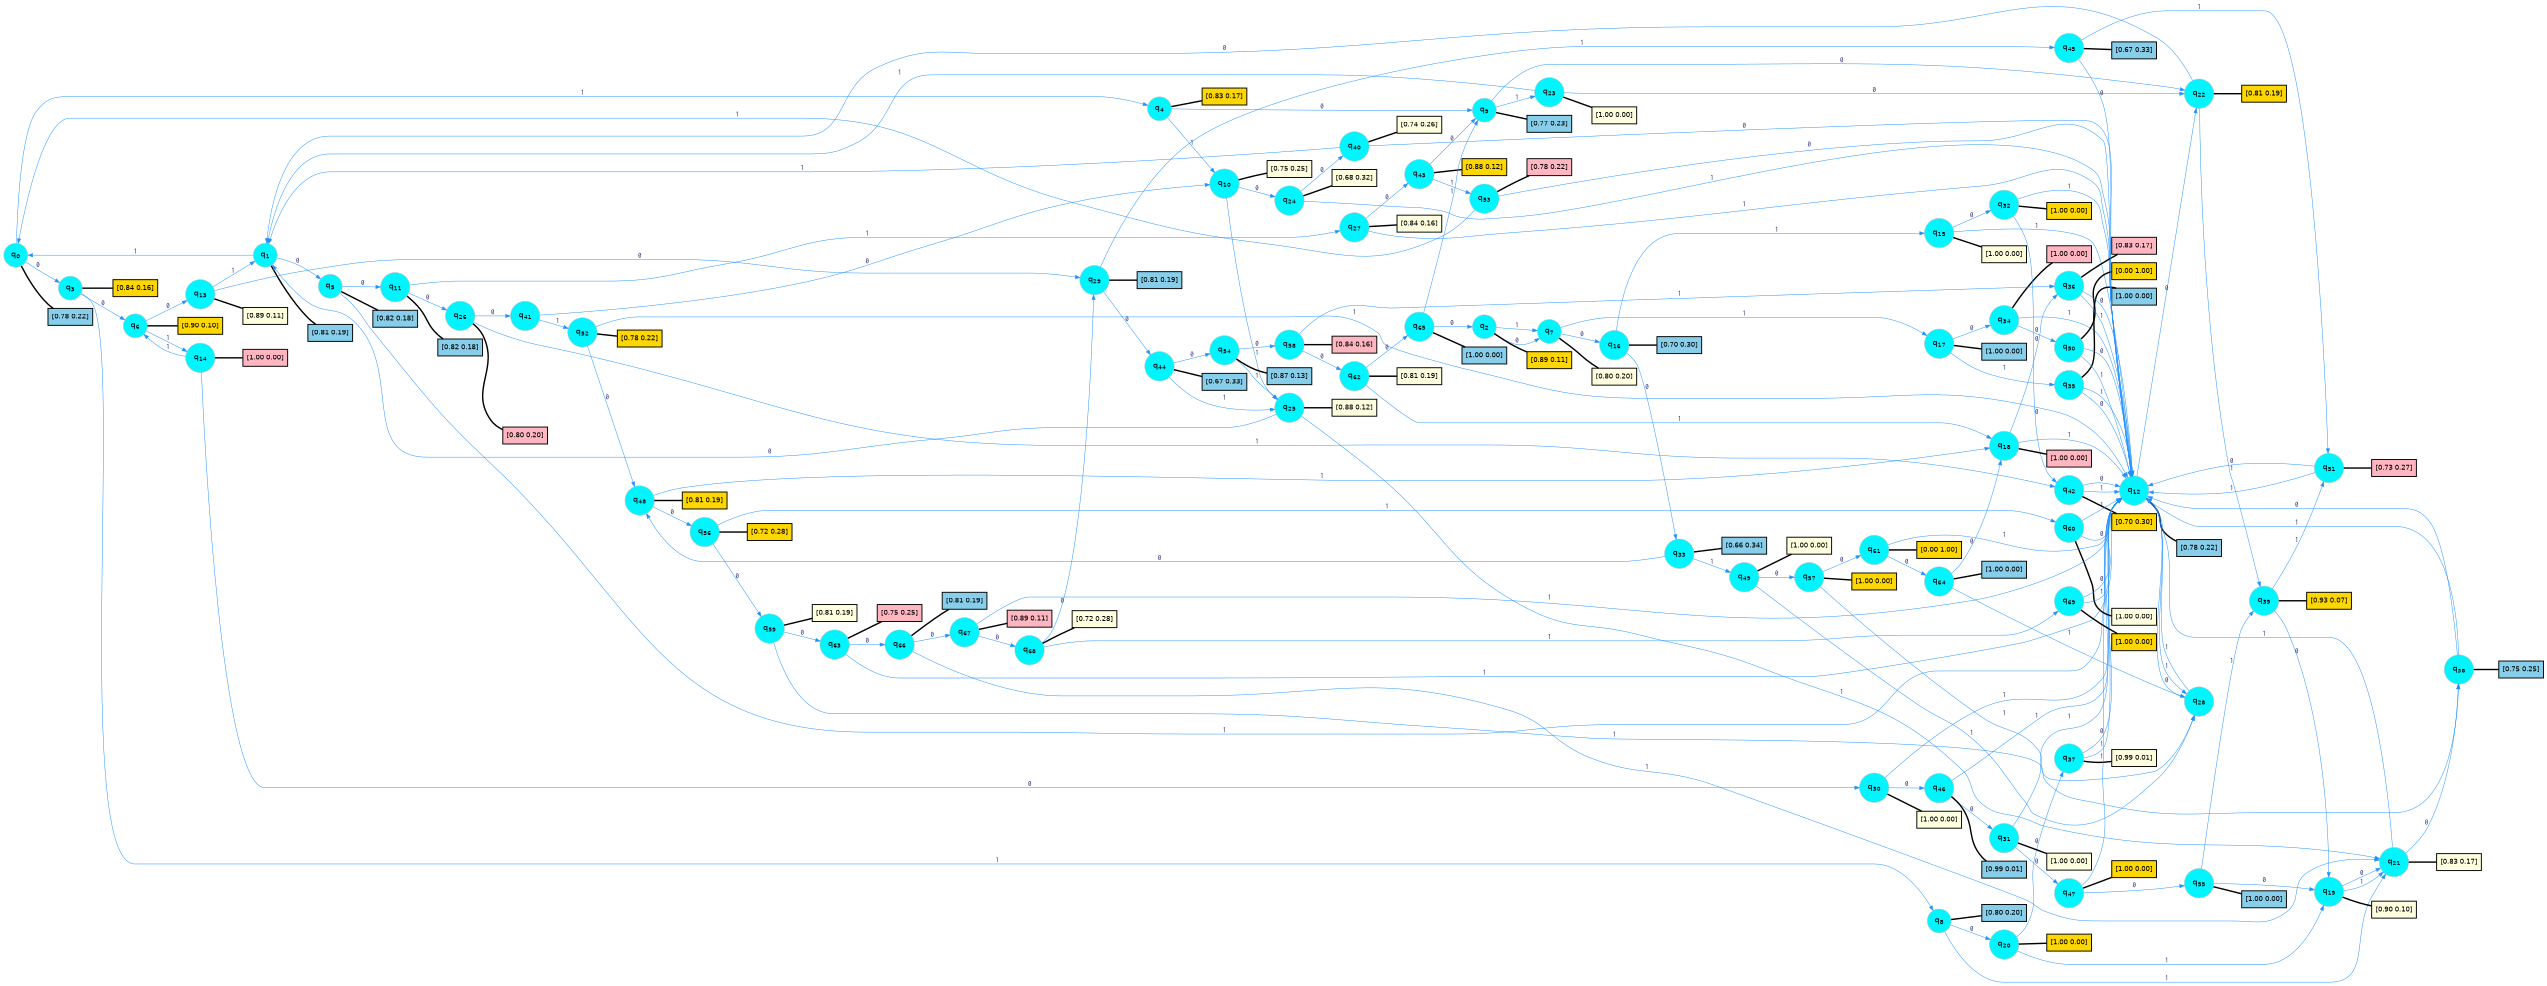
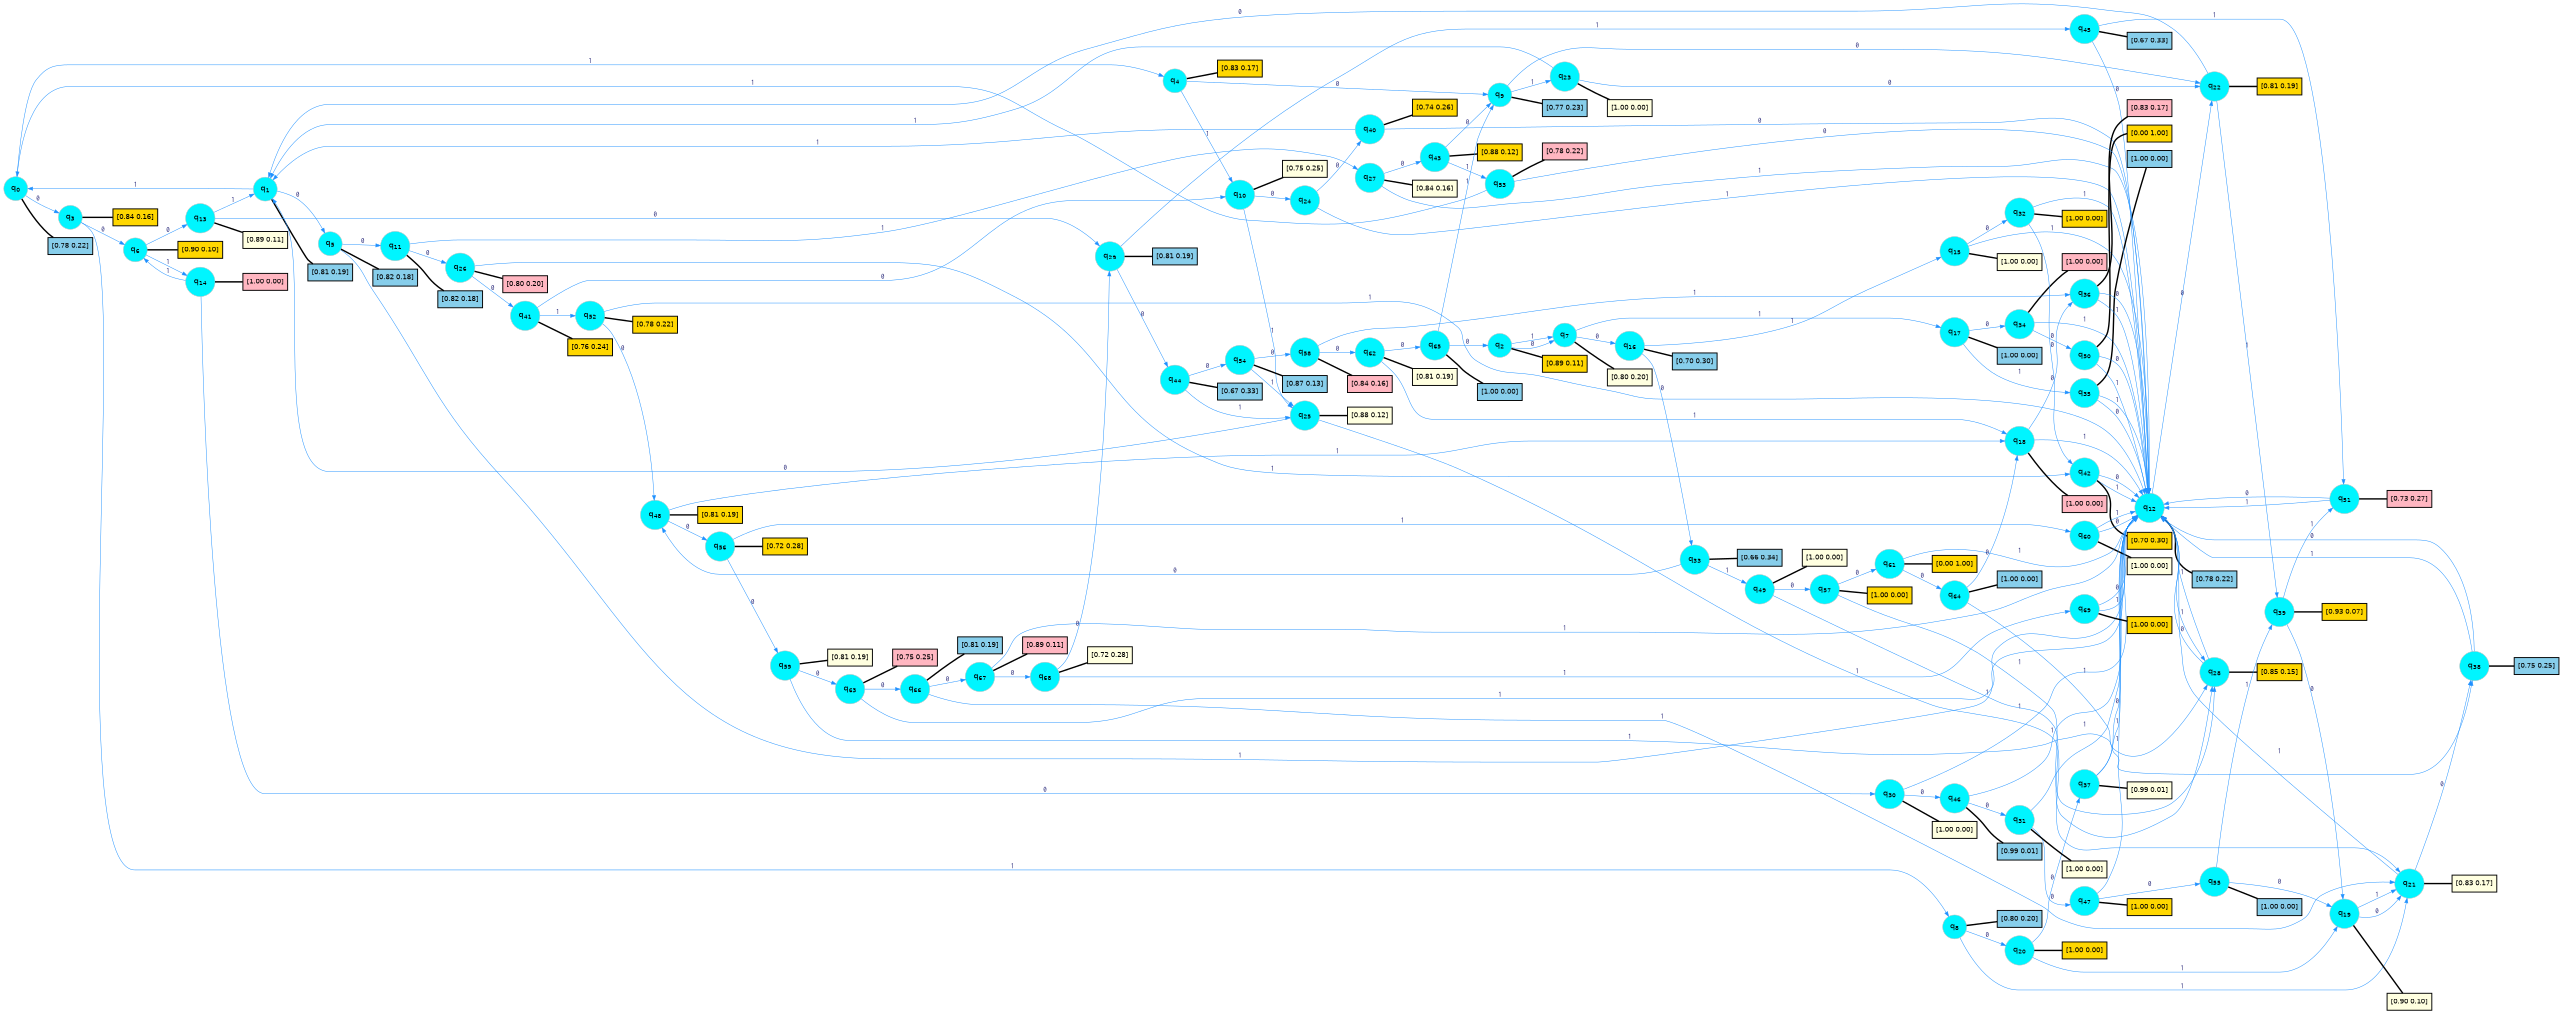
(1419, 125) -> (1435, 108)
(1354, 178) -> none
none -> (590, 347)
none -> (2279, 672)
